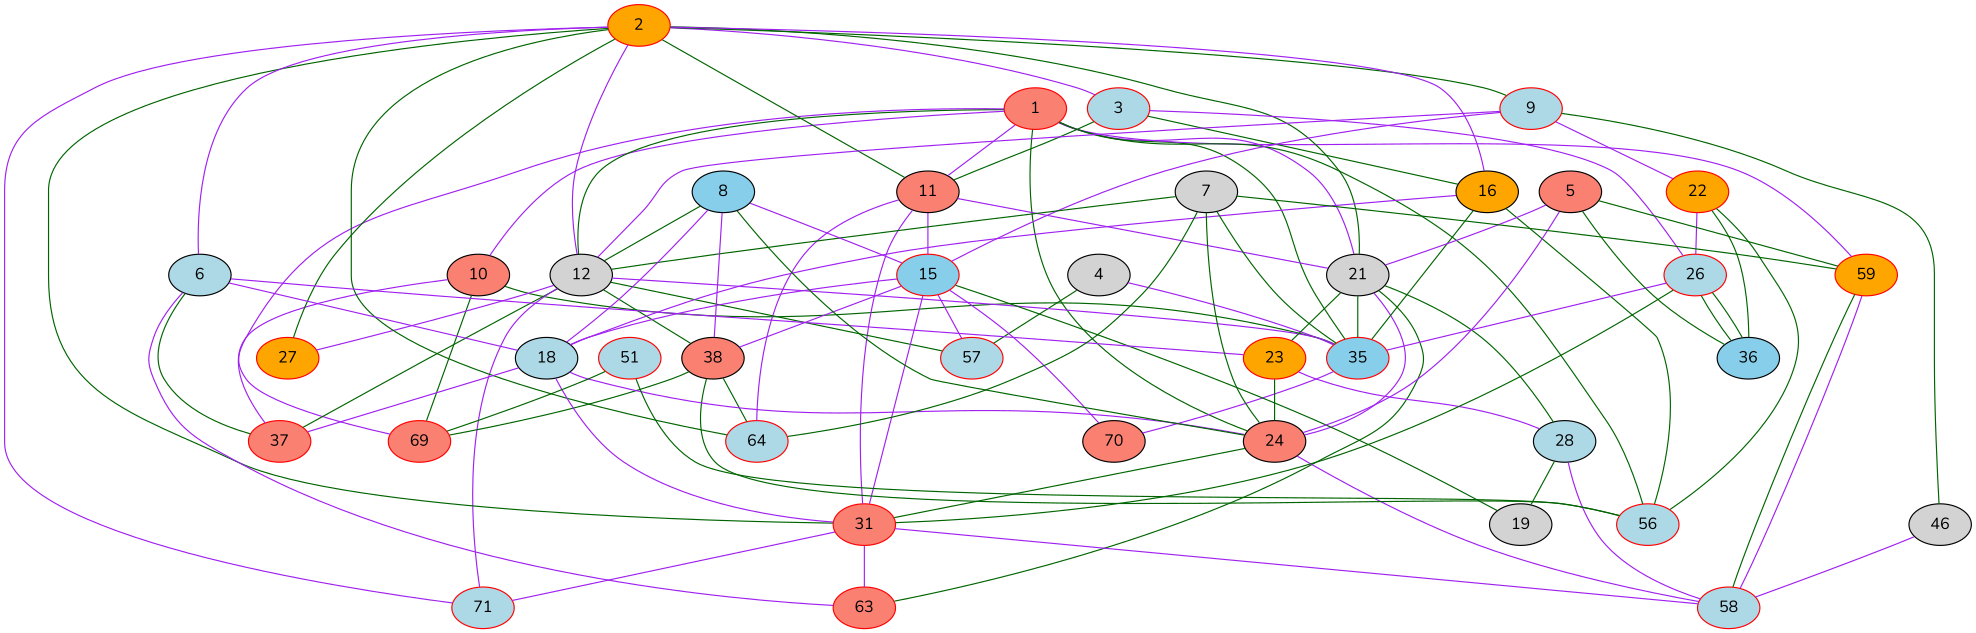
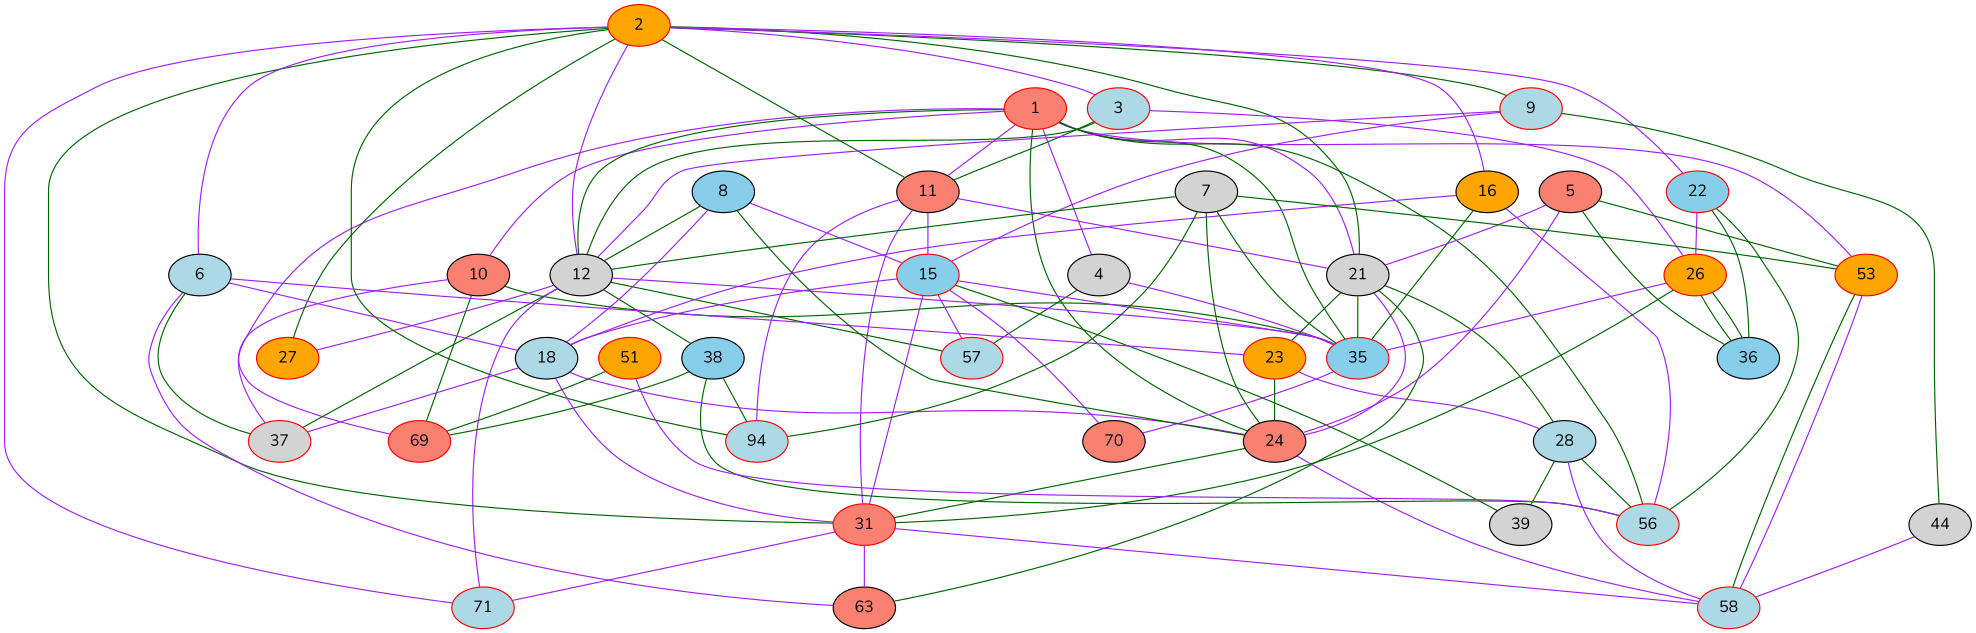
(1342, 159) -> (817, 141)
(1632, 159) -> (1375, 62)
none -> (1067, 192)
(1698, 192) -> (1698, 192)
(718, 275) -> none
(1695, 275) -> (1695, 275)
(1866, 275) -> (1866, 275)
(849, 306) -> (1147, 310)
(1647, 328) -> (1647, 328)
(630, 358) -> (630, 358)
(713, 358) -> (713, 358)
(280, 441) -> (280, 441)
(757, 441) -> (757, 441)
none -> (1606, 483)
(1105, 496) -> (1105, 496)
(1521, 525) -> (1521, 525)
(1940, 525) -> (1940, 525)
(864, 608) -> (864, 608)
